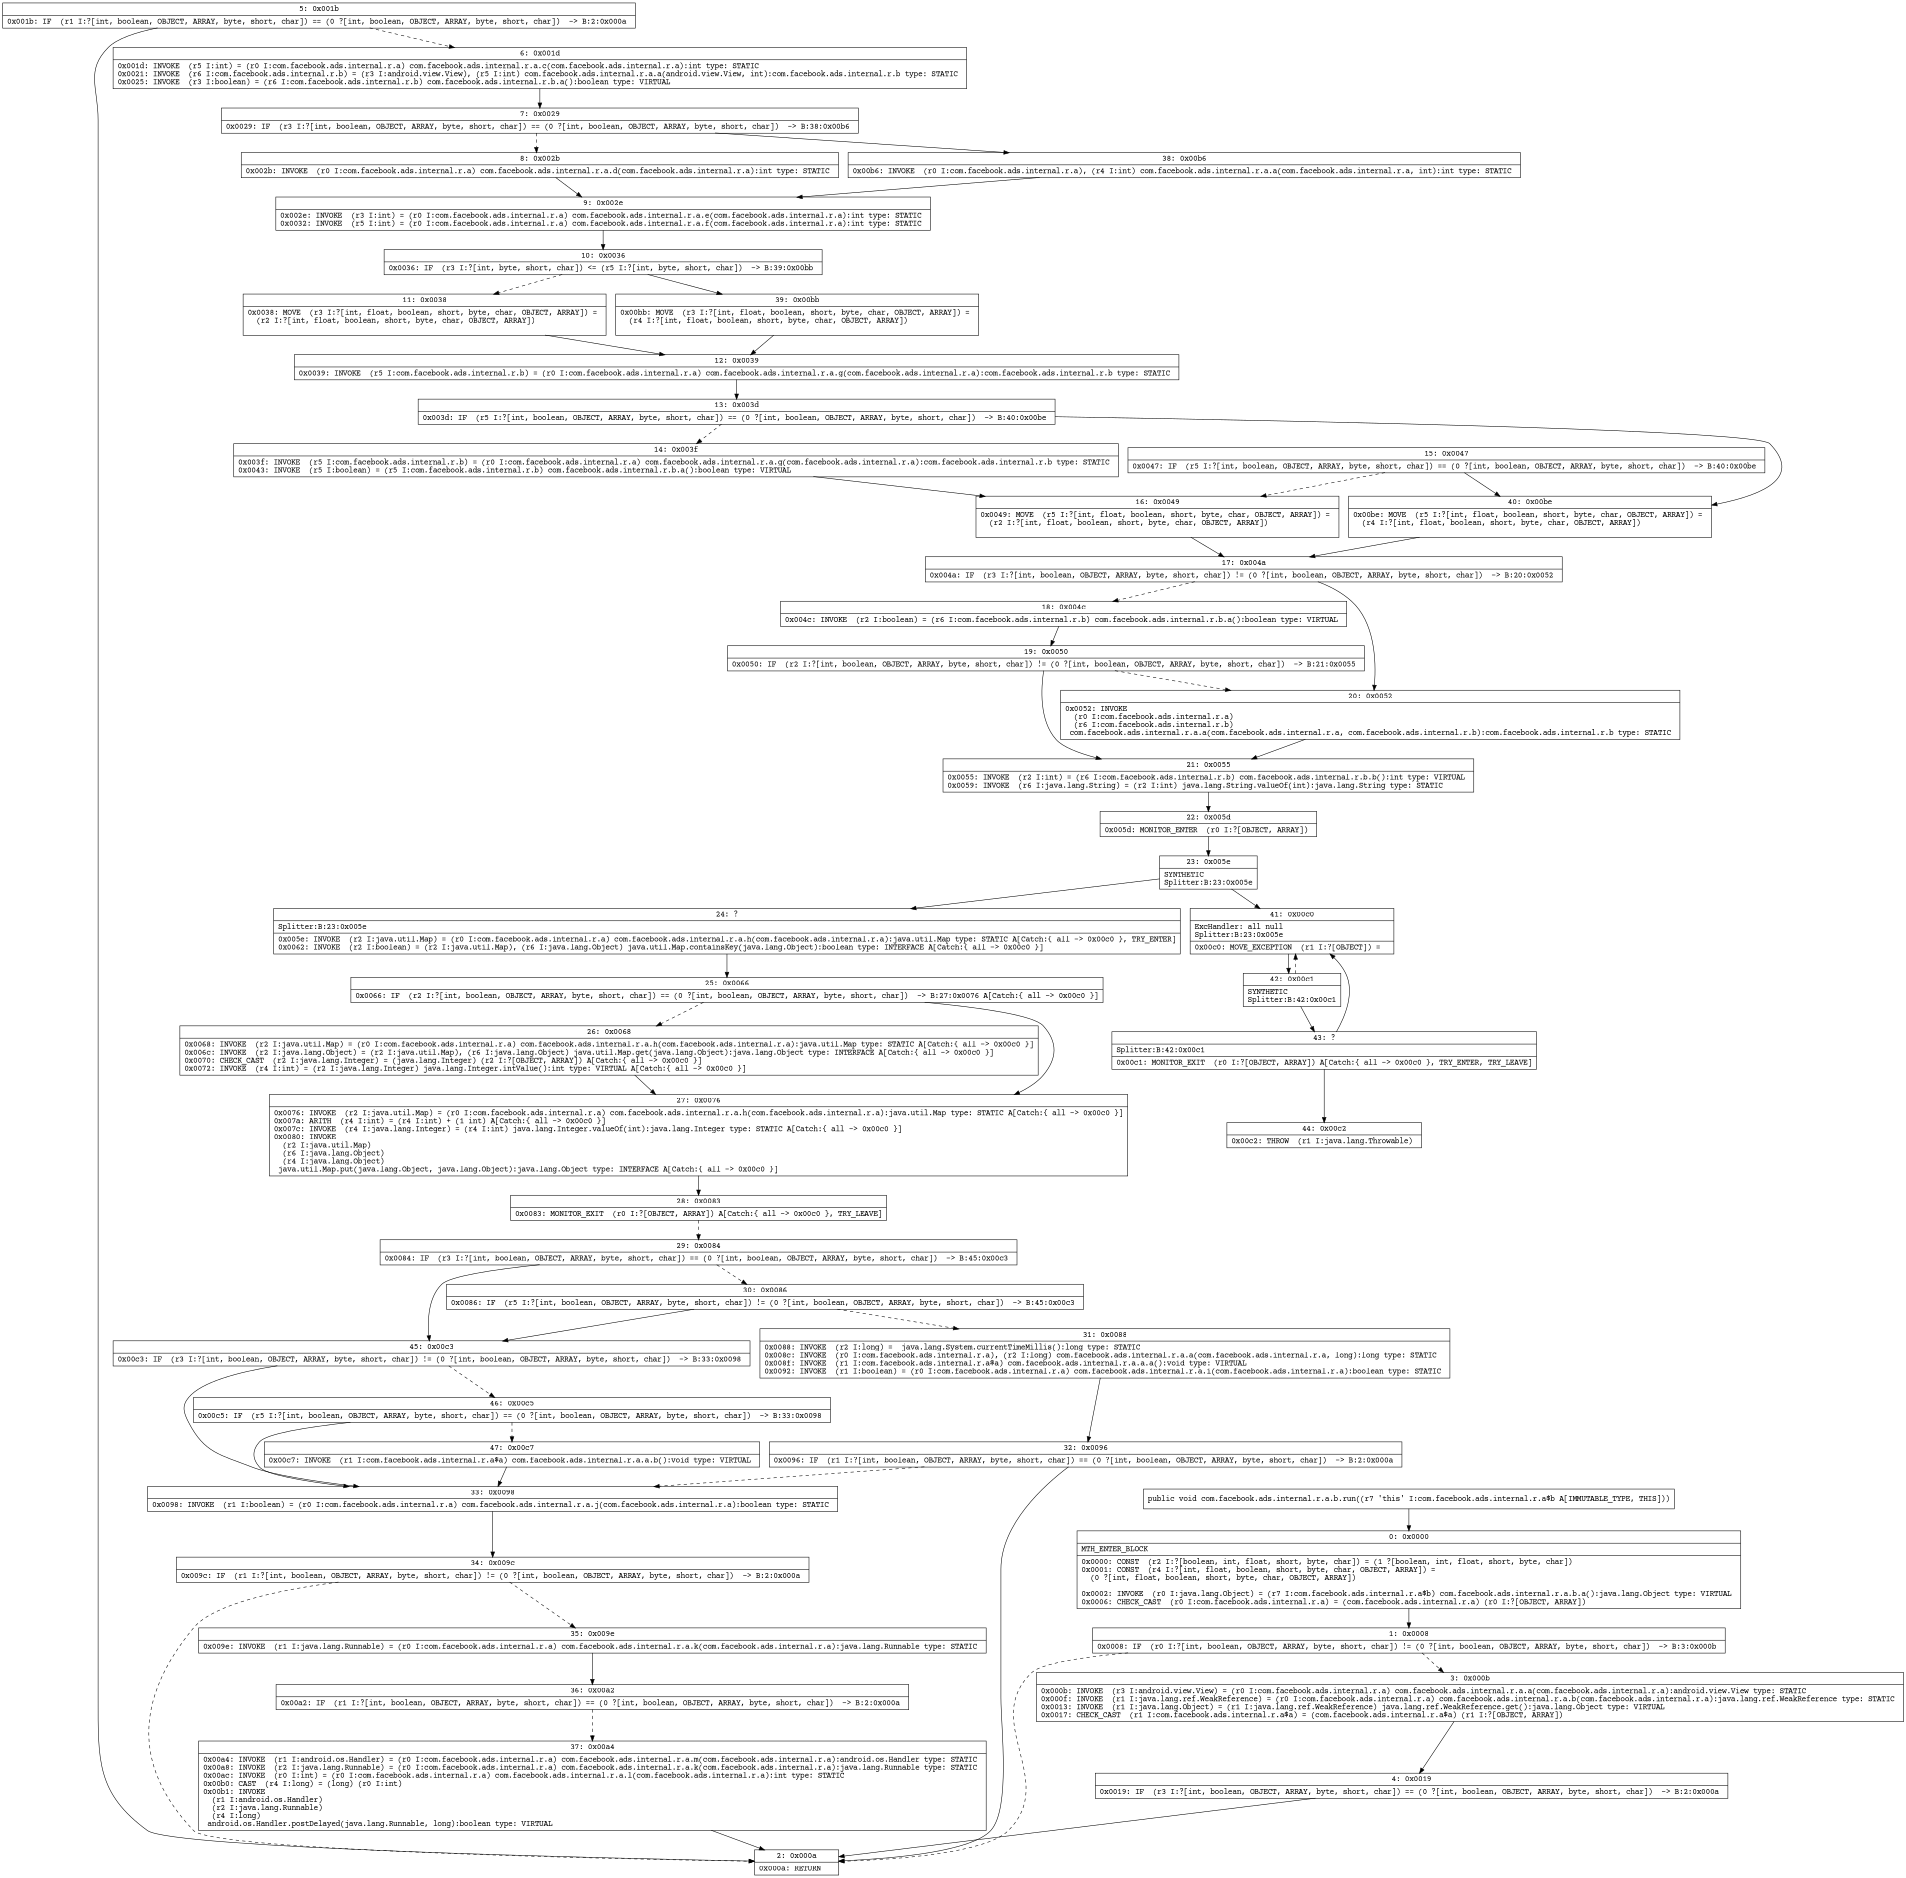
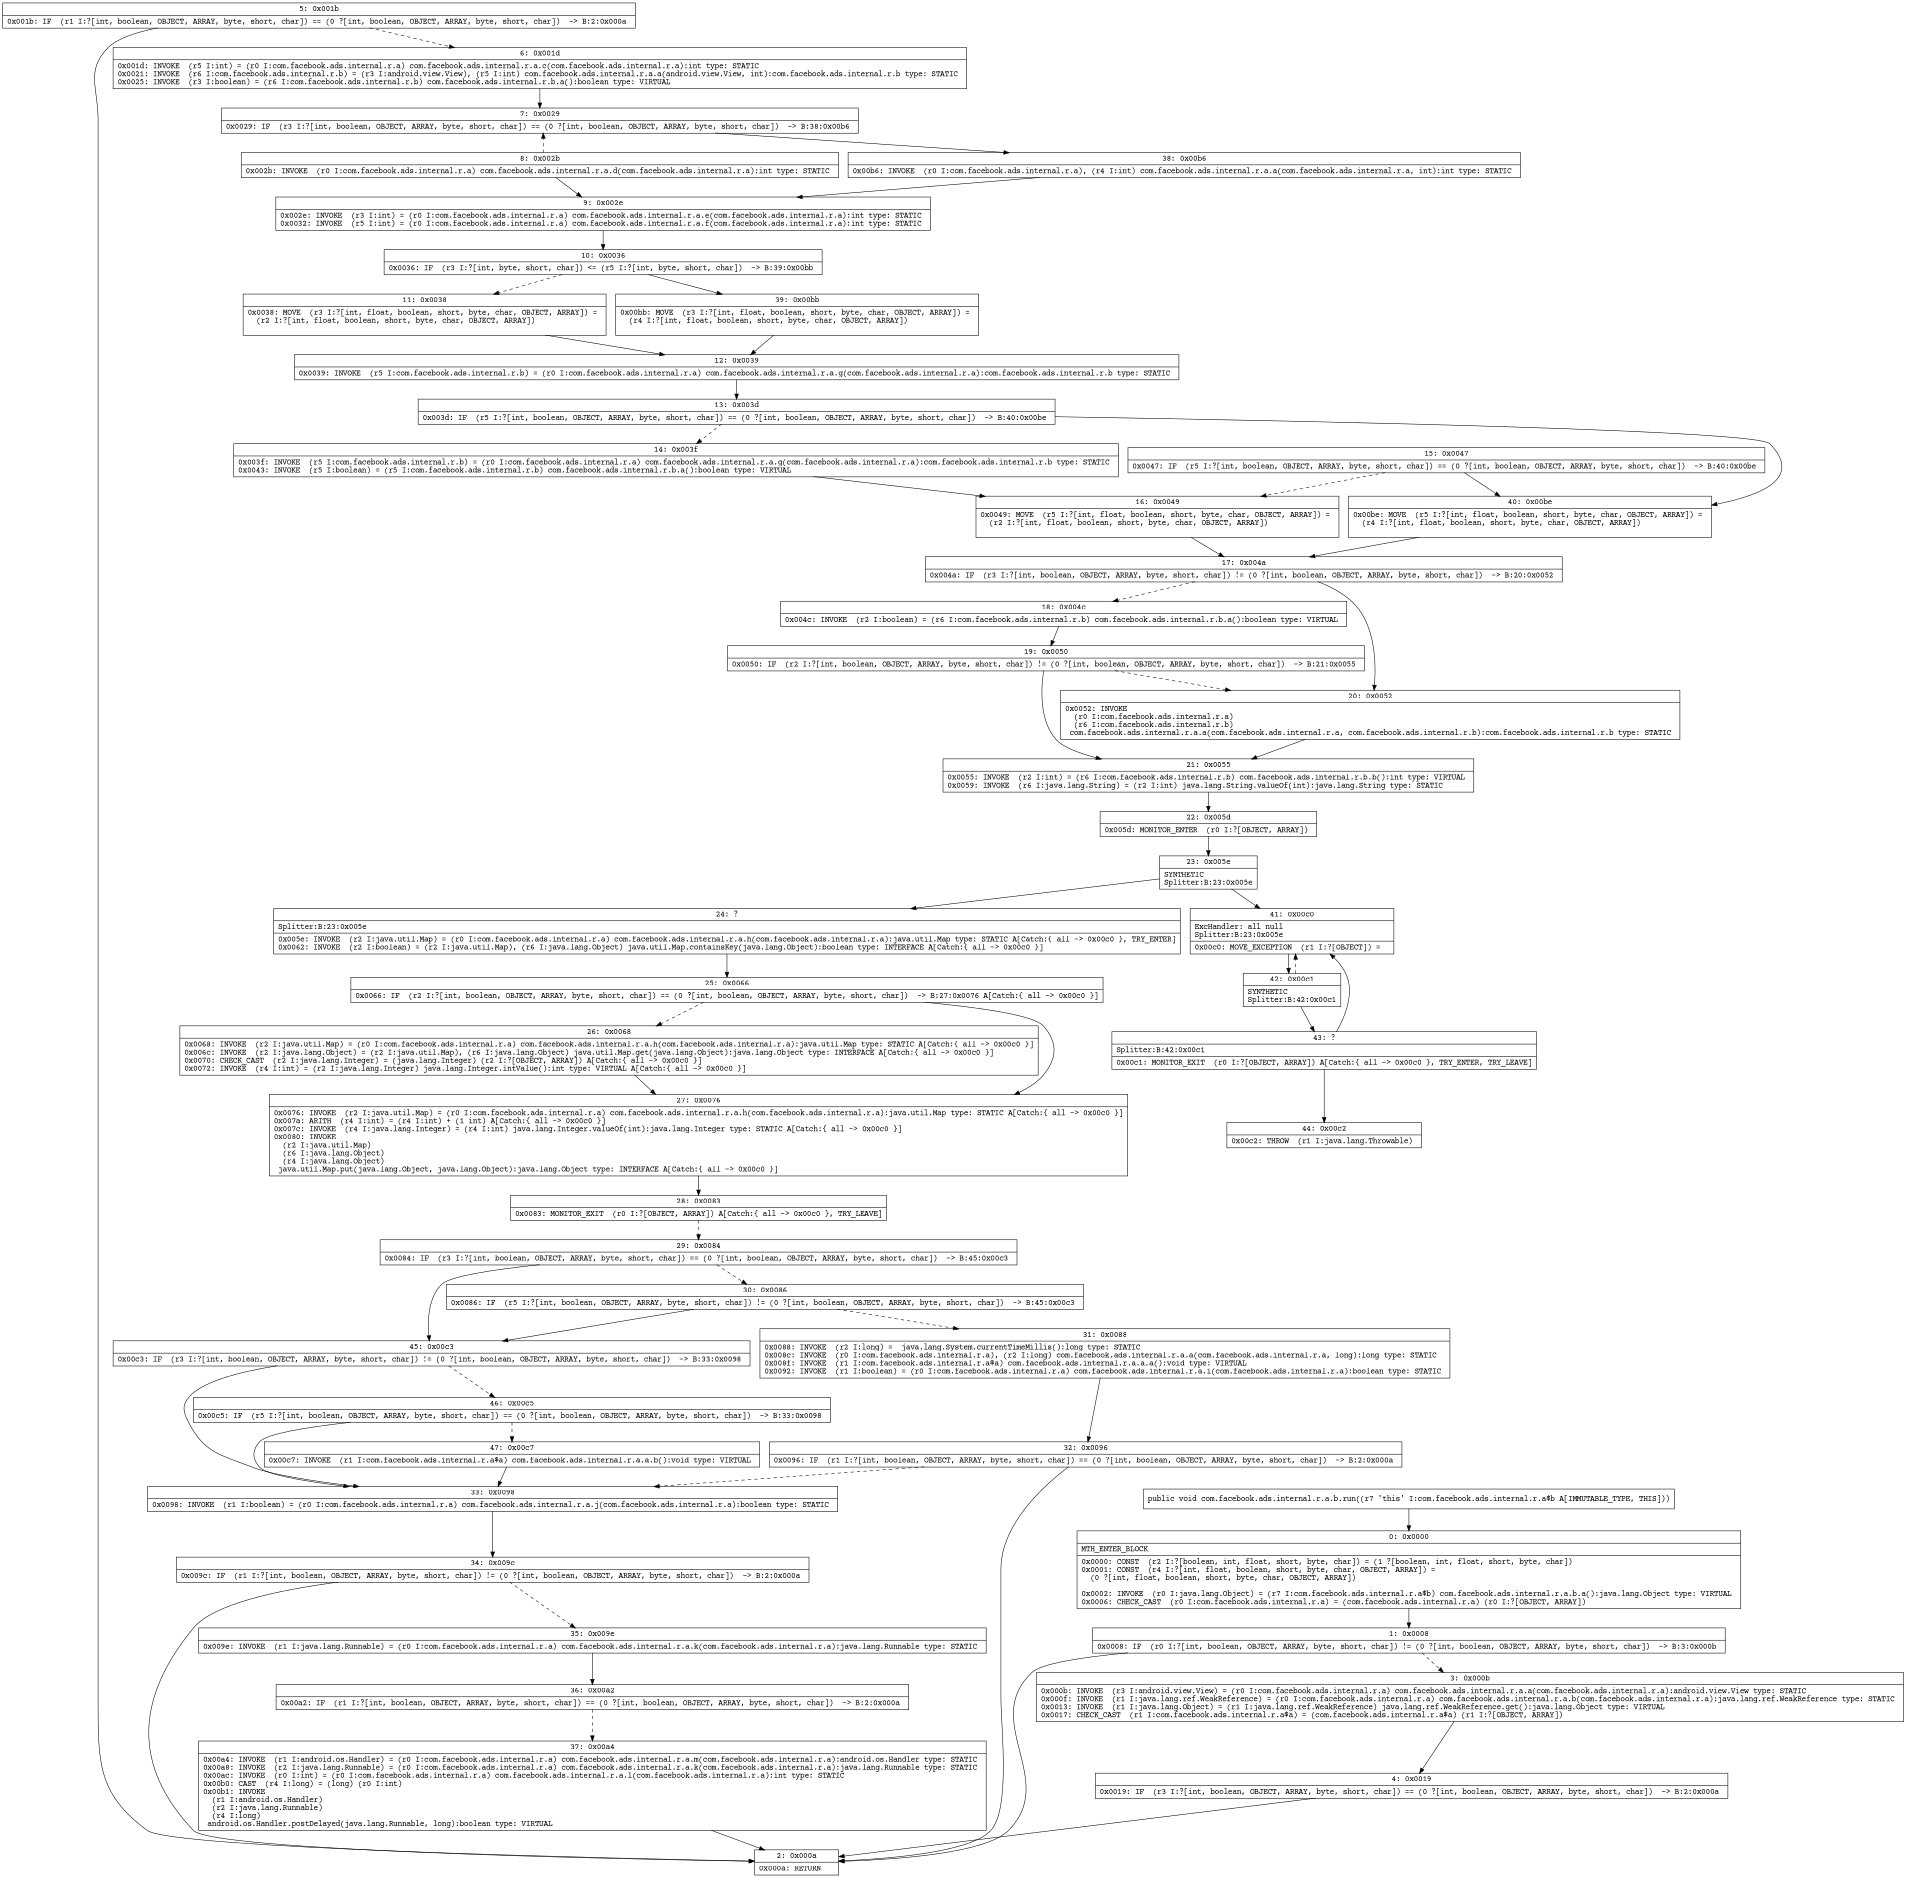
(536, 140) -> (543, 146)
(1026, 1786) -> (1026, 1786)
(211, 1836) -> (211, 1836)
